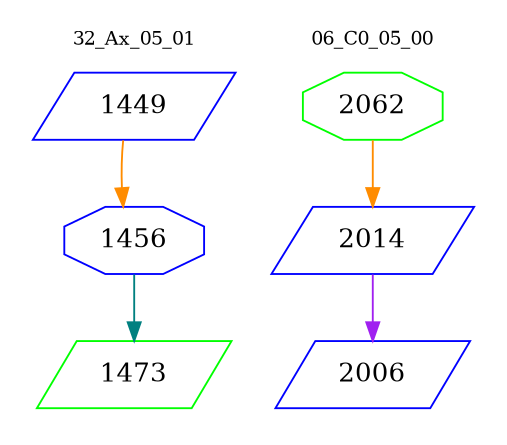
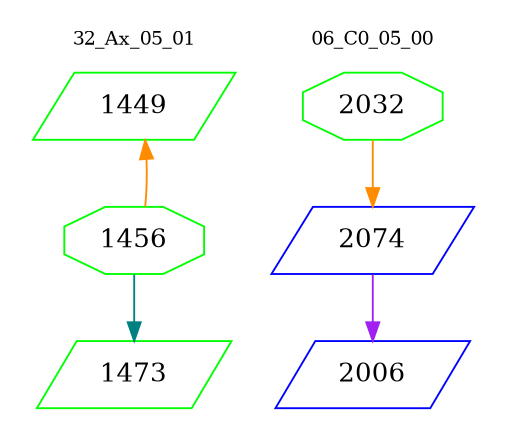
(134, 106) -> (134, 106)
(373, 106) -> (373, 106)
(122, 164) -> (147, 183)
(134, 240) -> (134, 240)
(373, 240) -> (373, 240)
